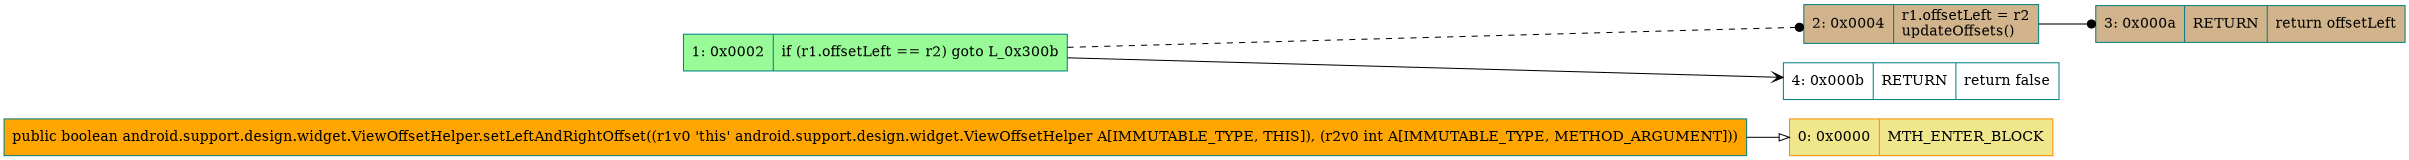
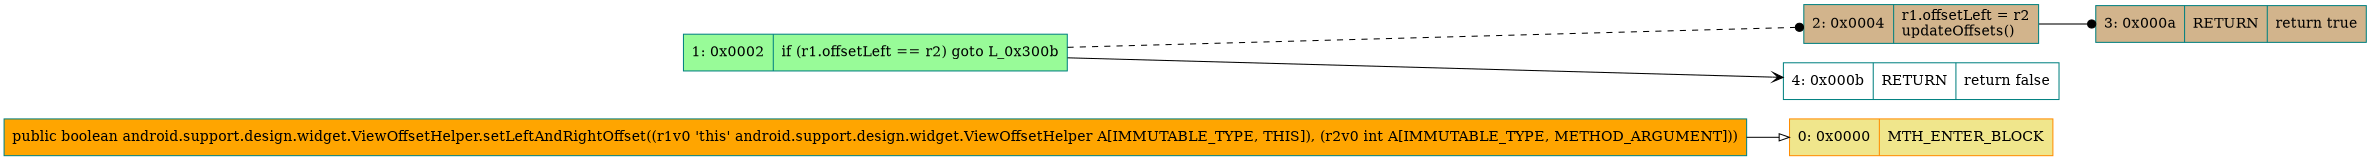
(2336, 23) -> (2317, 23)
